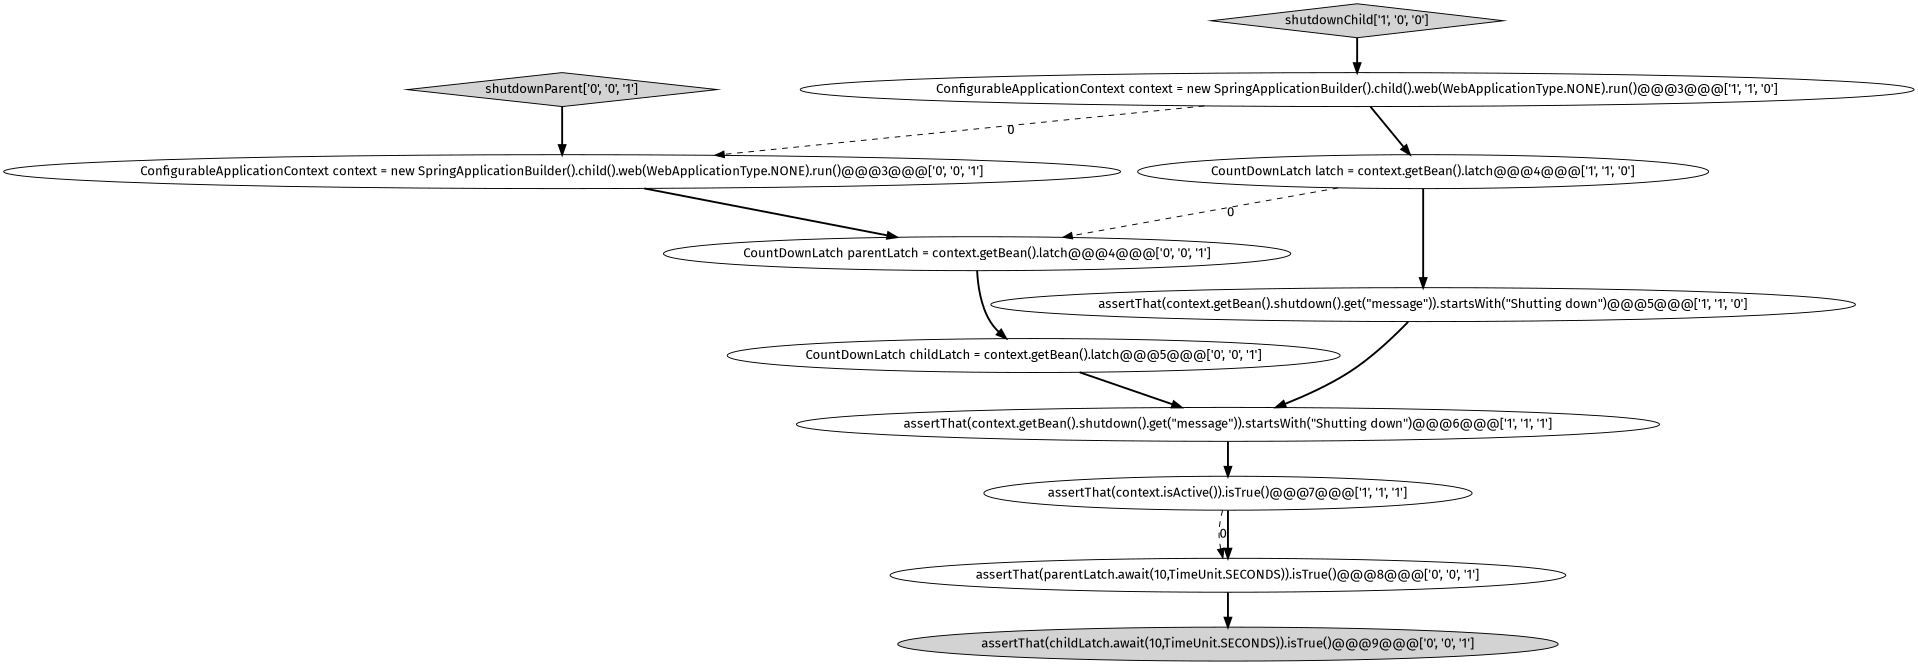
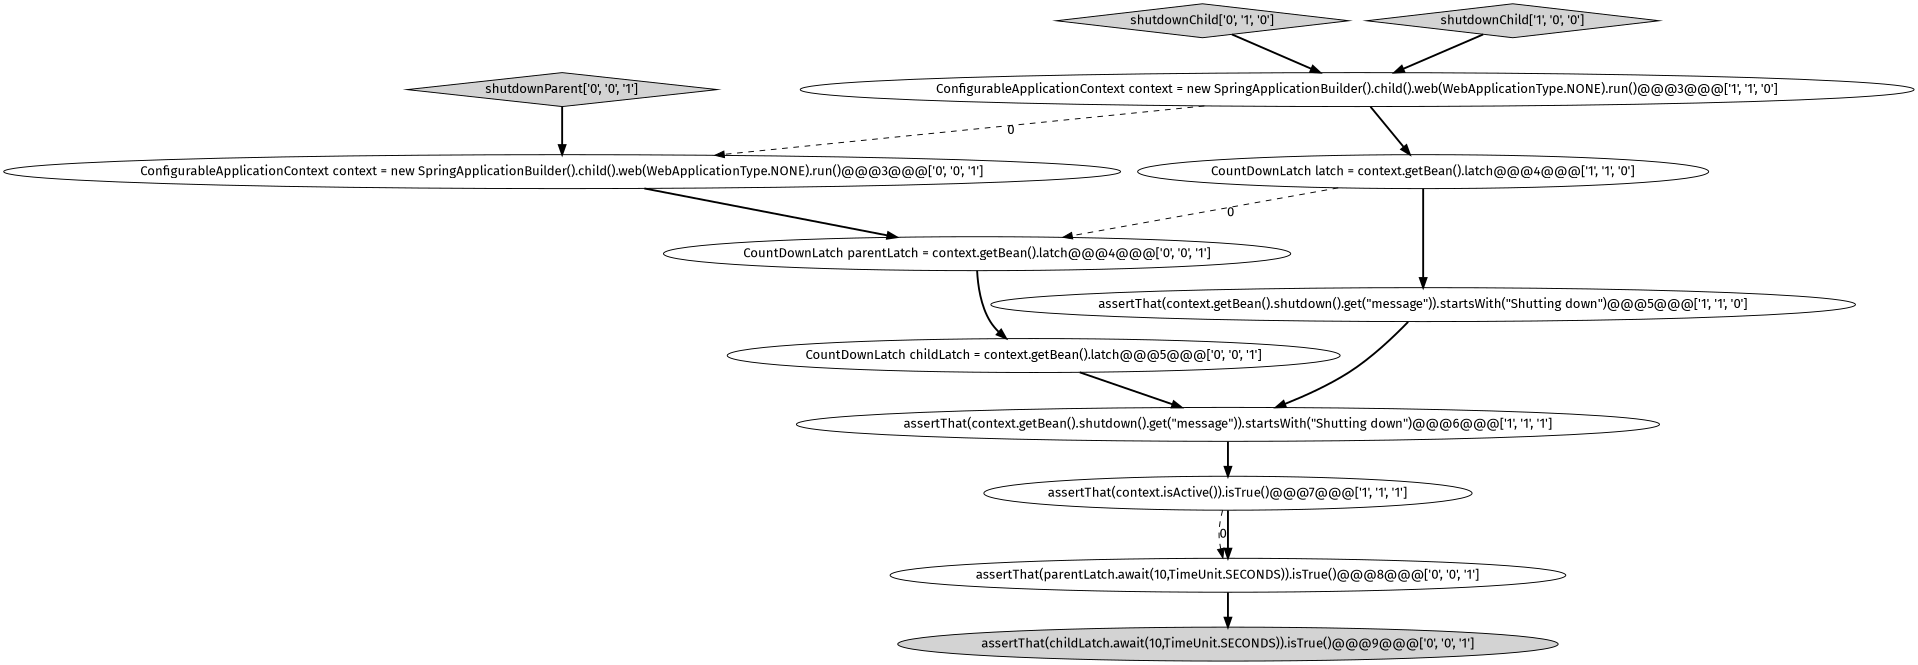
none -> (1202, 21)
